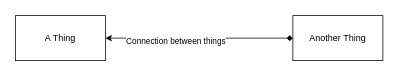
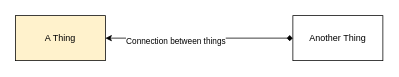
(60, 38) -> (60, 38)
